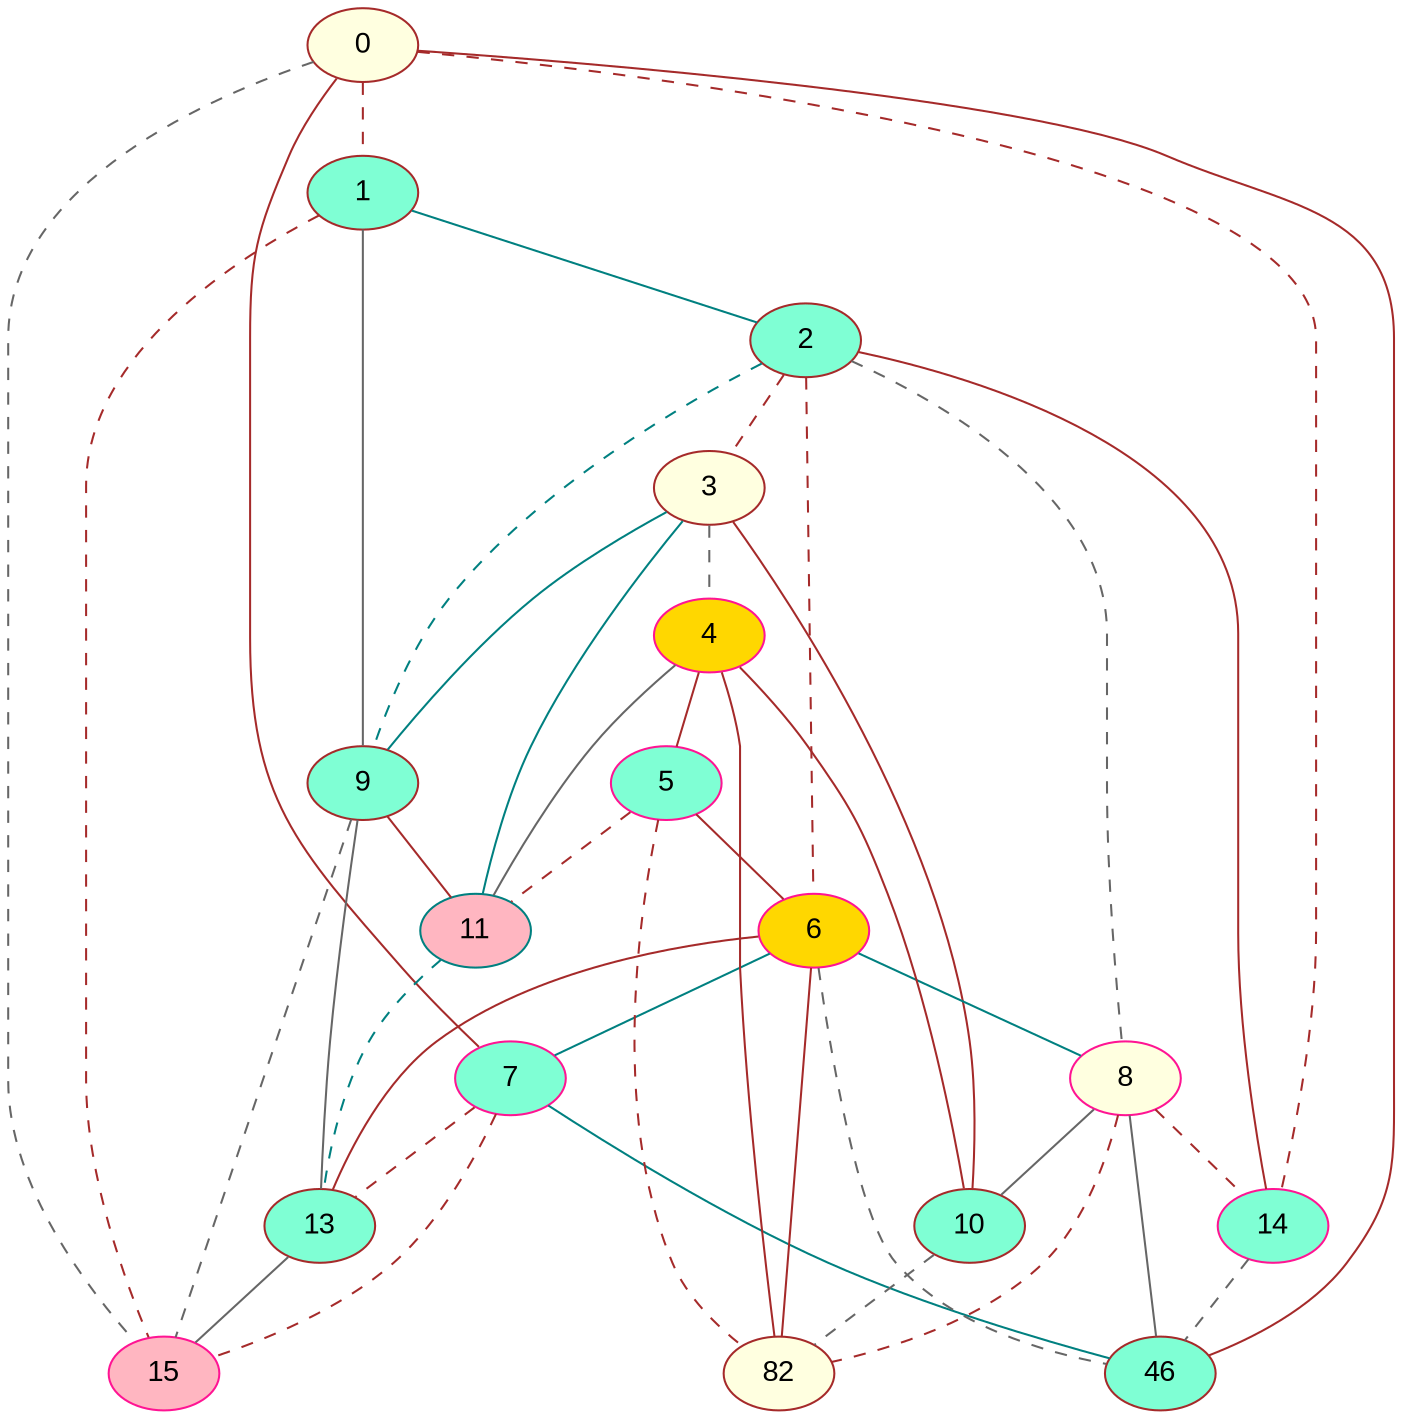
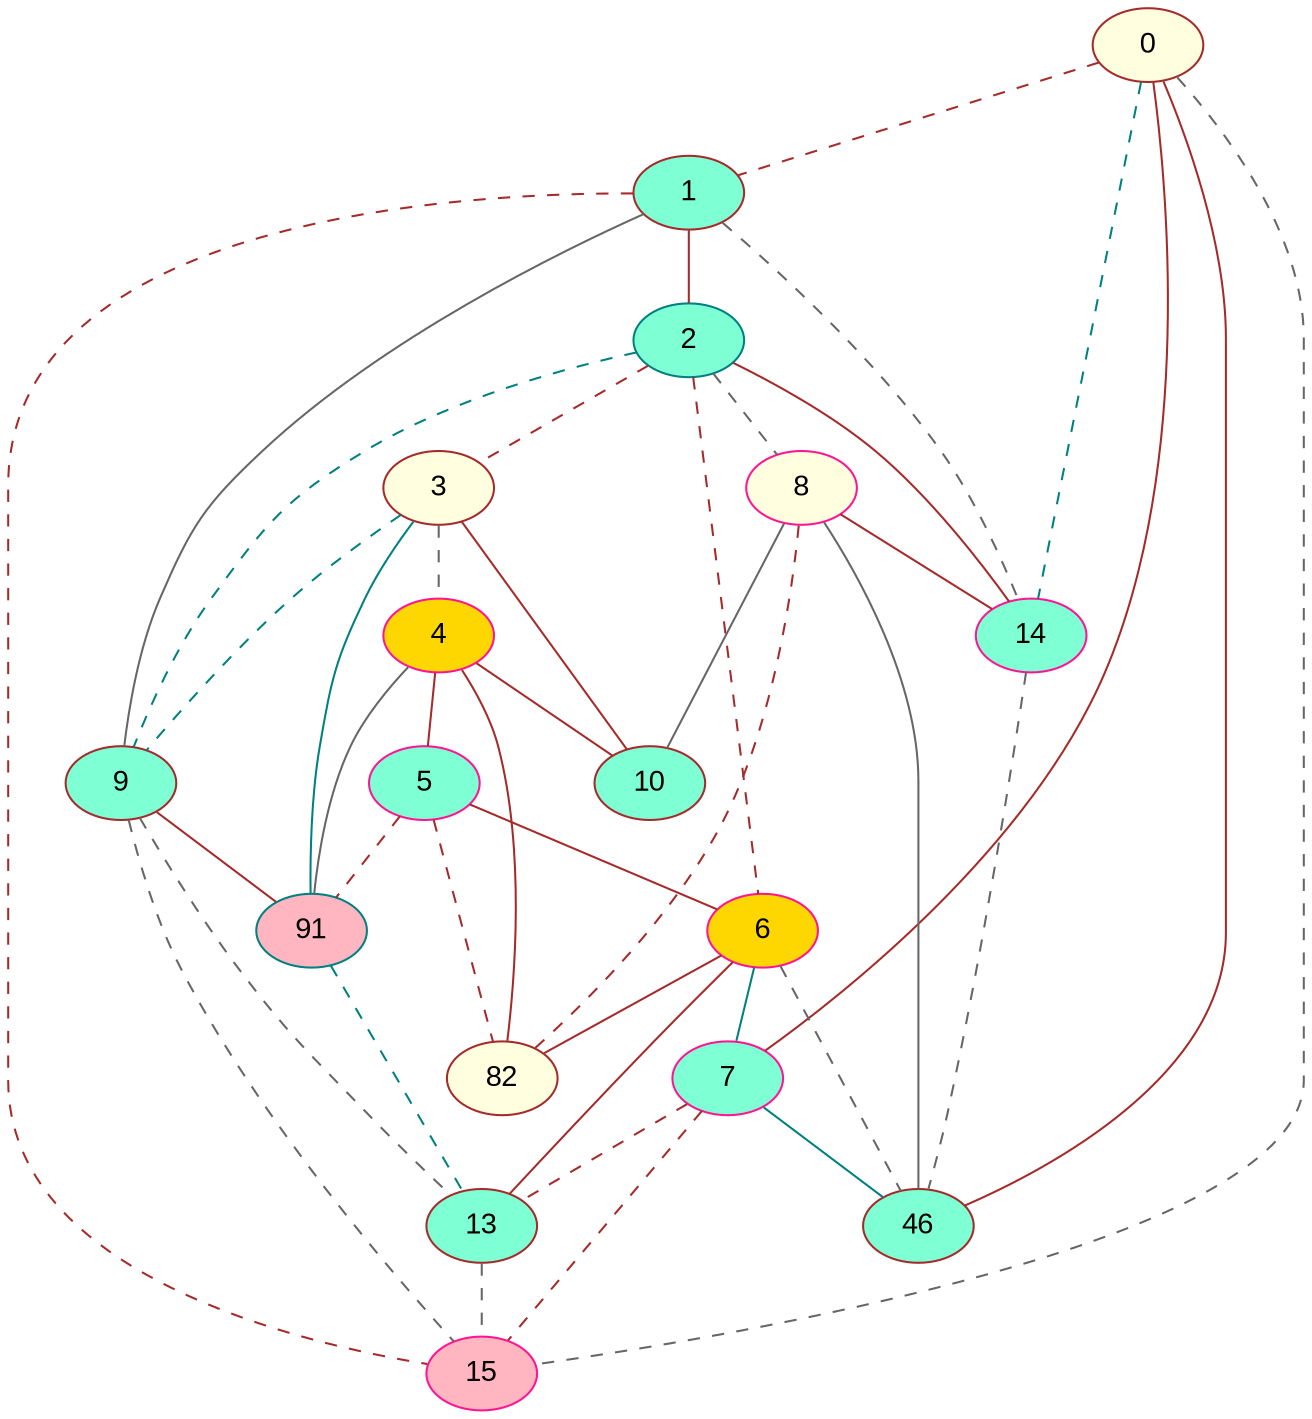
(584, 267) -> (689, 267)
(1290, 282) -> (1090, 340)
(806, 340) -> (689, 340)
none -> (895, 393)
(514, 615) -> (265, 623)
(476, 931) -> (312, 931)
(334, 1004) -> (279, 1019)
(981, 1010) -> none
(1199, 1152) -> (916, 562)
(242, 1300) -> (482, 1300)
(874, 1300) -> none
